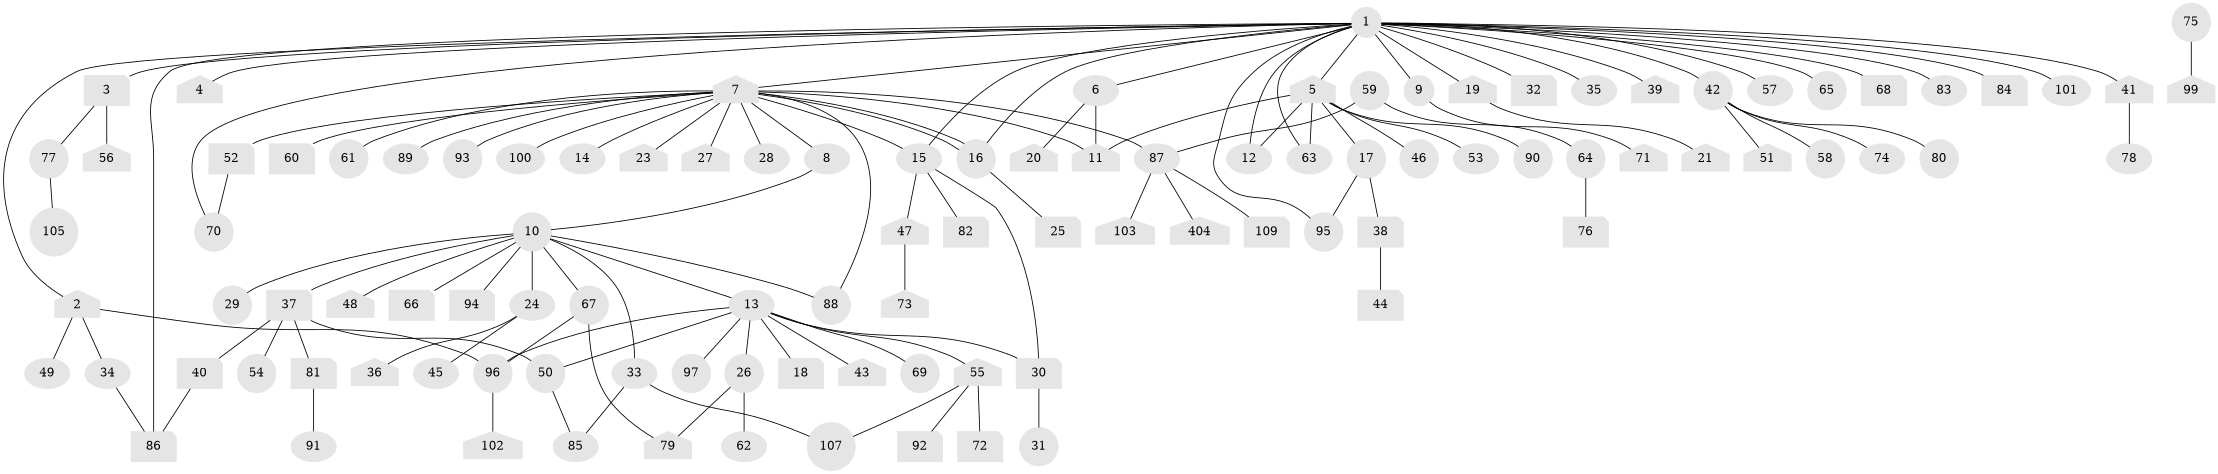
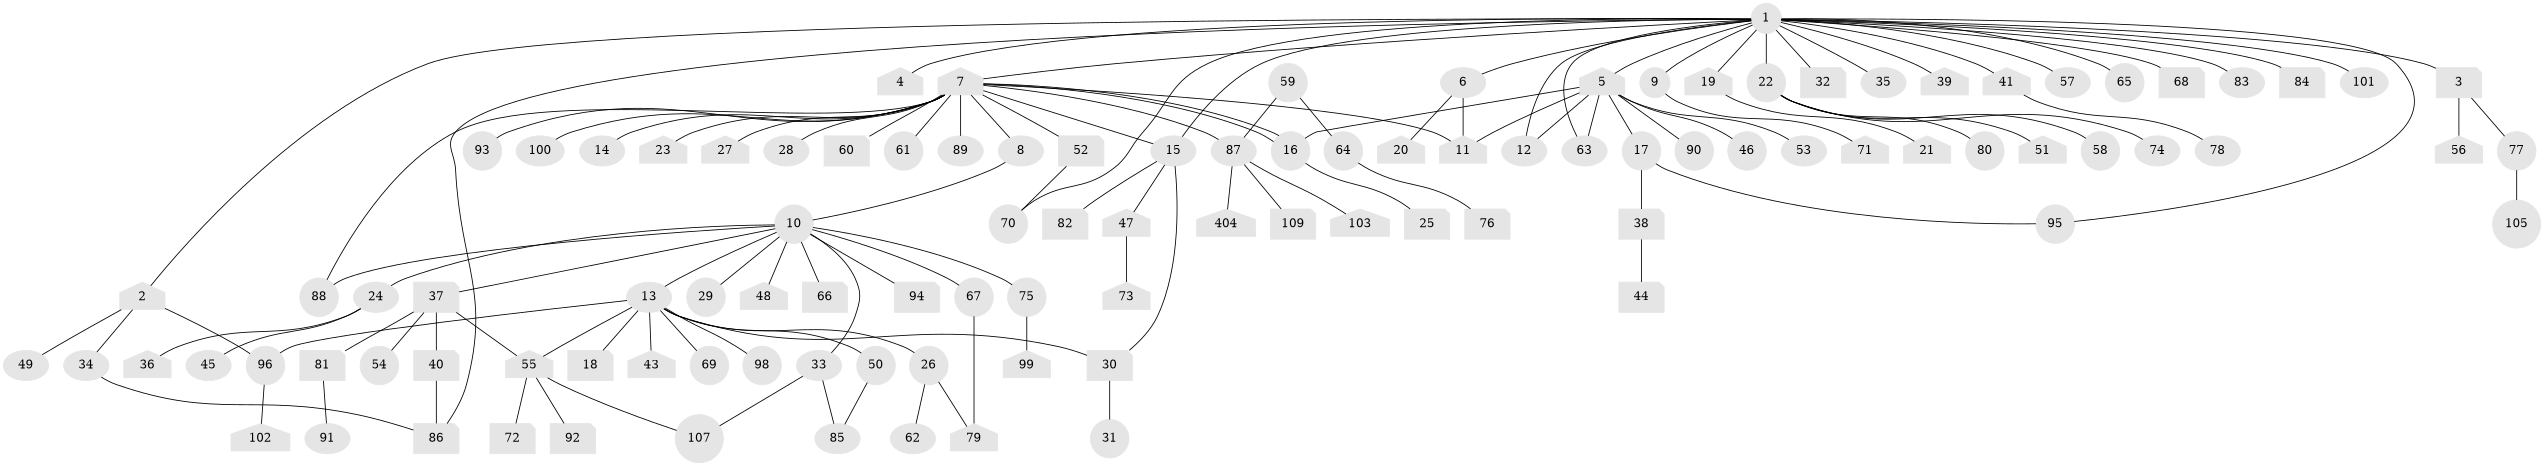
(1125, 54) -> (1448, 109)
(1713, 91) -> (1766, 83)
none -> (915, 248)
(433, 338) -> (487, 334)
(541, 339) -> none
(691, 373) -> (762, 366)
